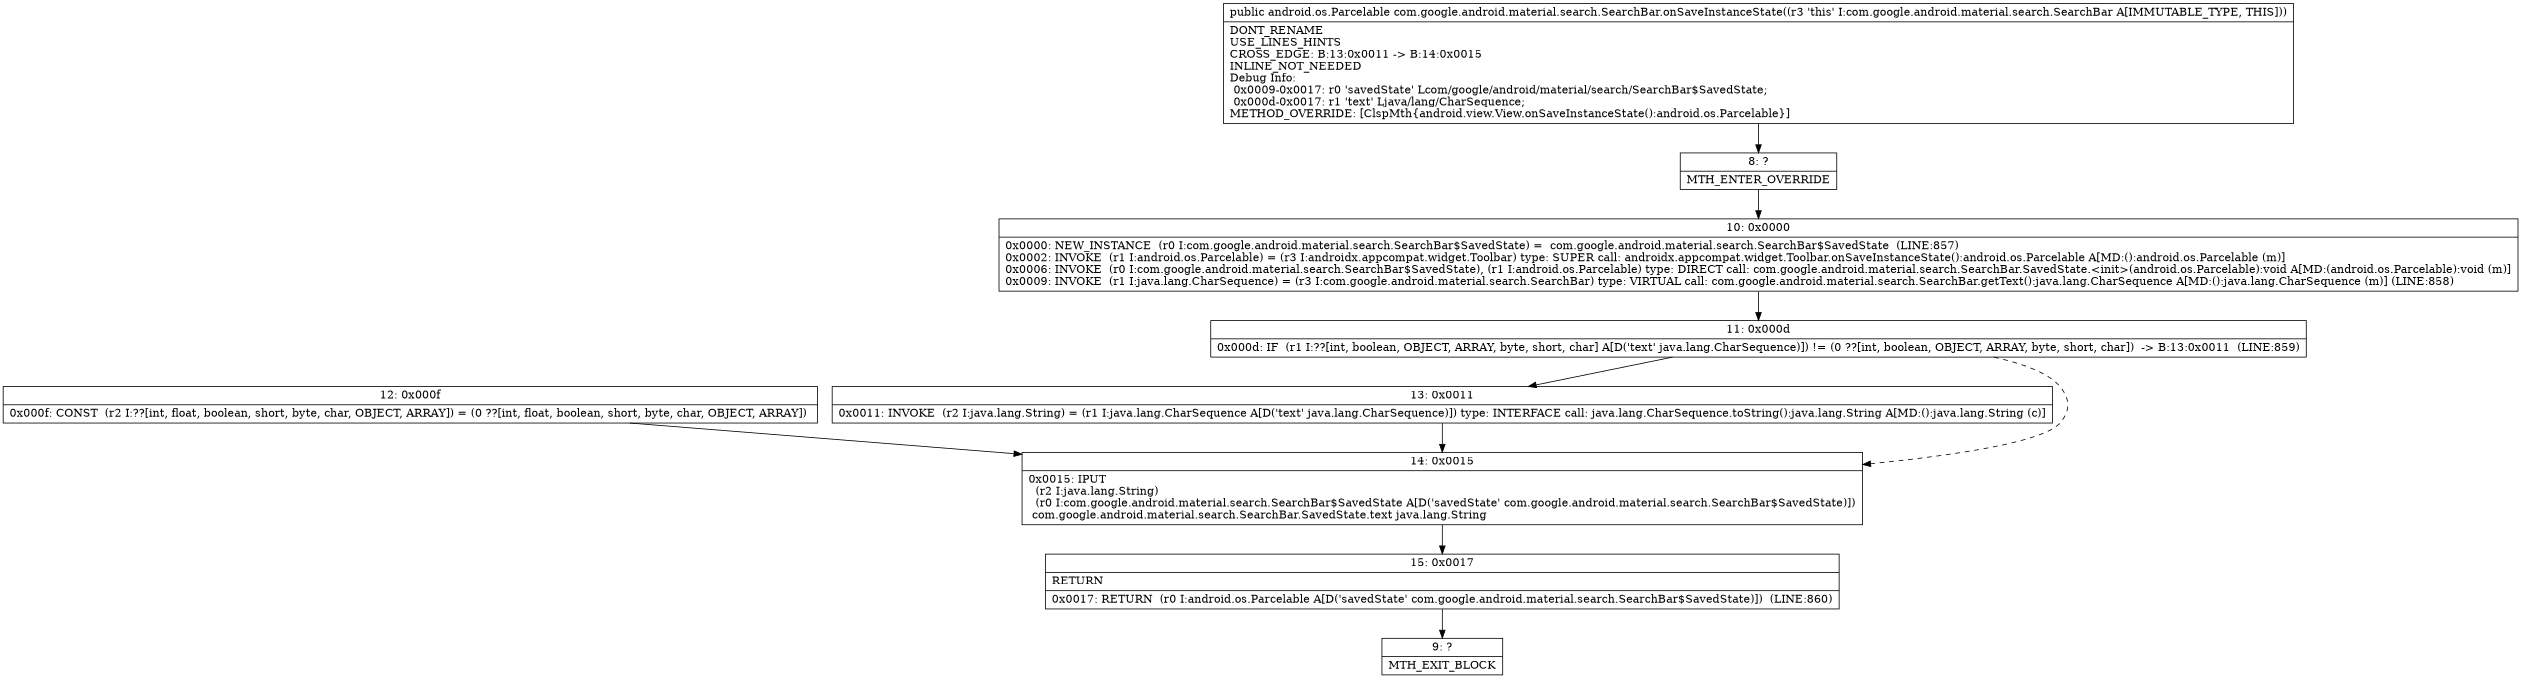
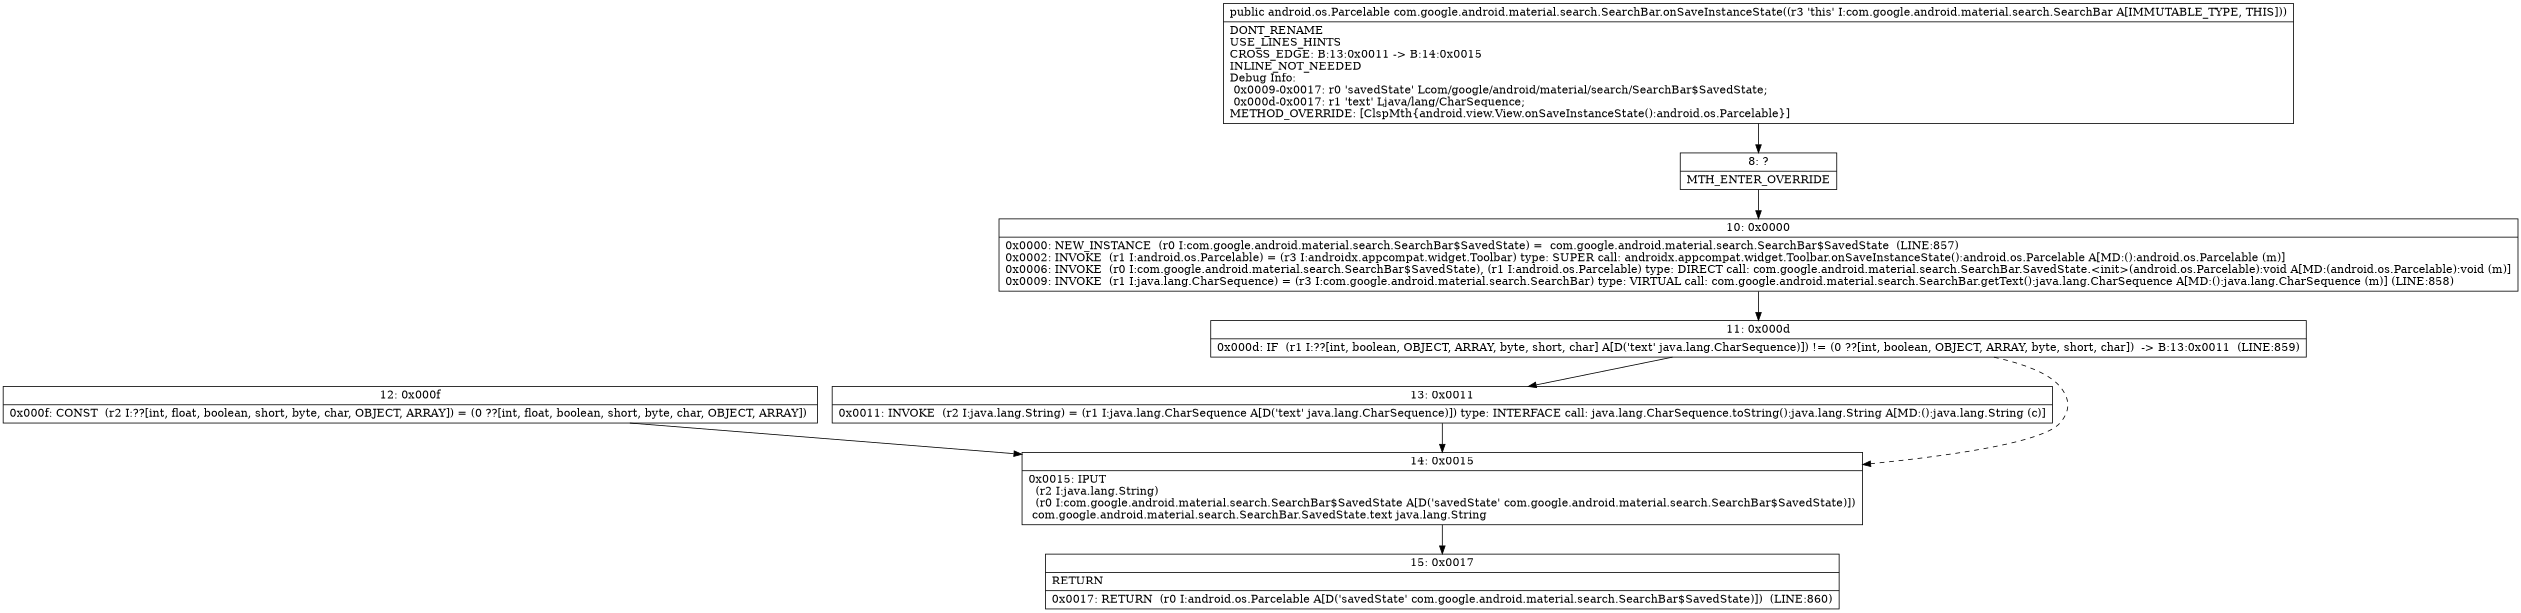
(1442, 657) -> none
